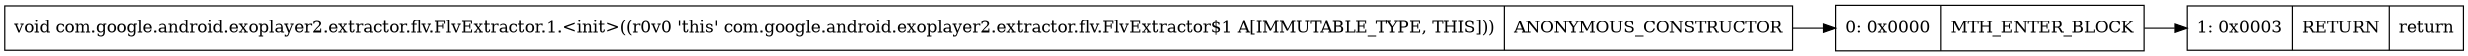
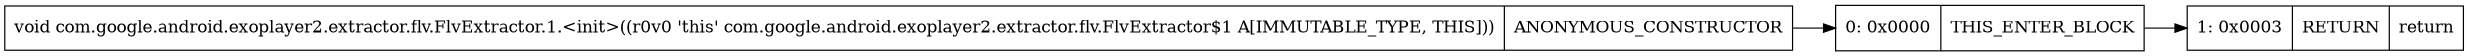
(2042, 28) -> (2042, 28)
